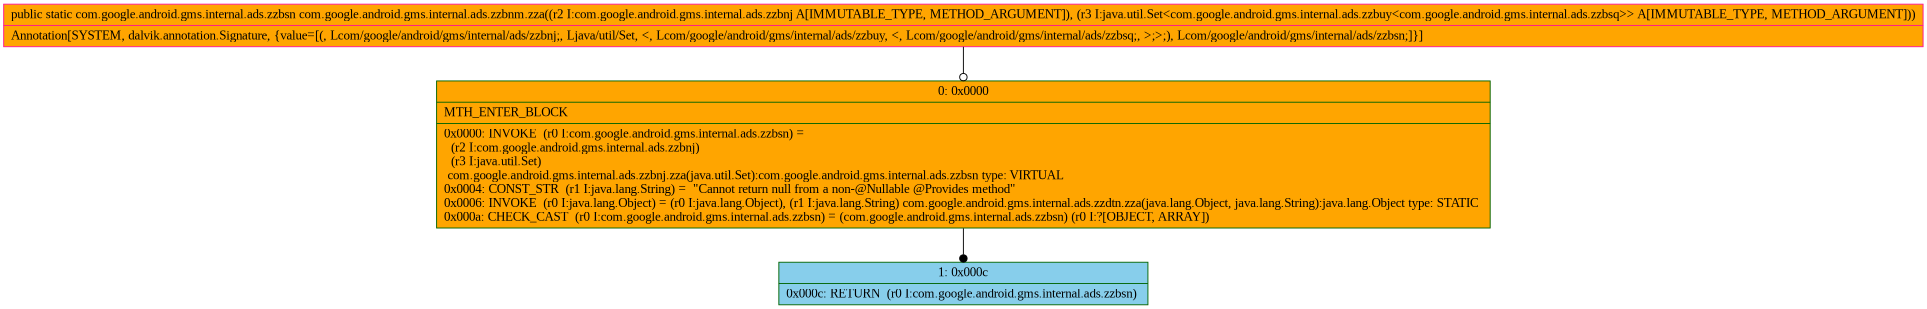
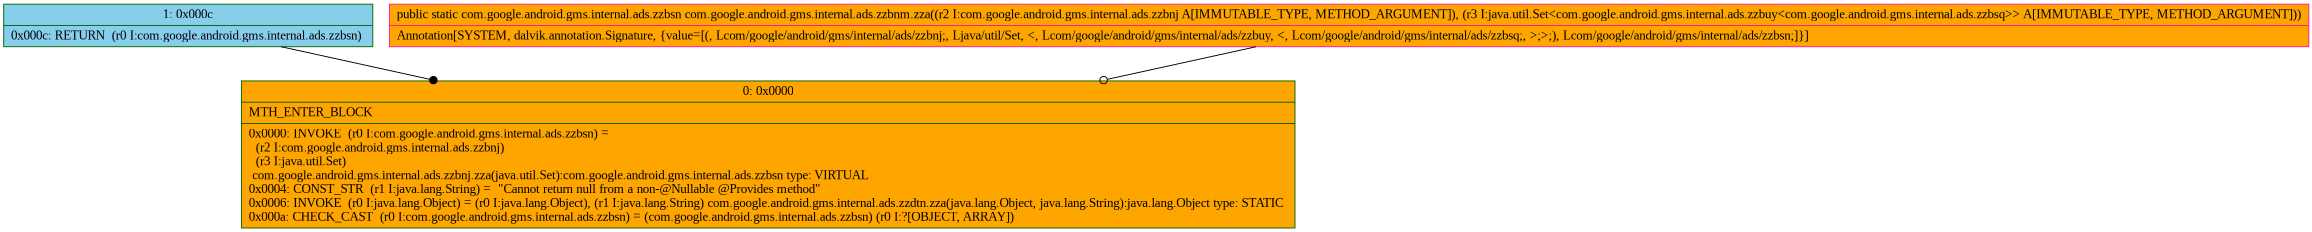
(963, 241) -> (355, 63)
